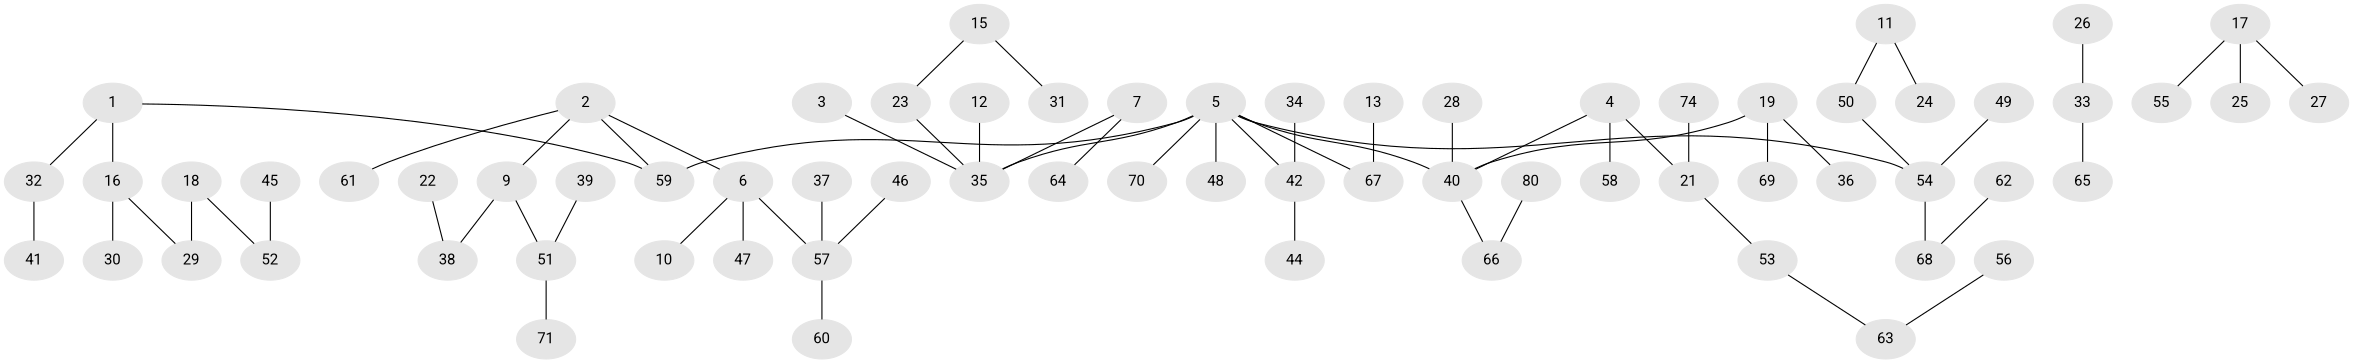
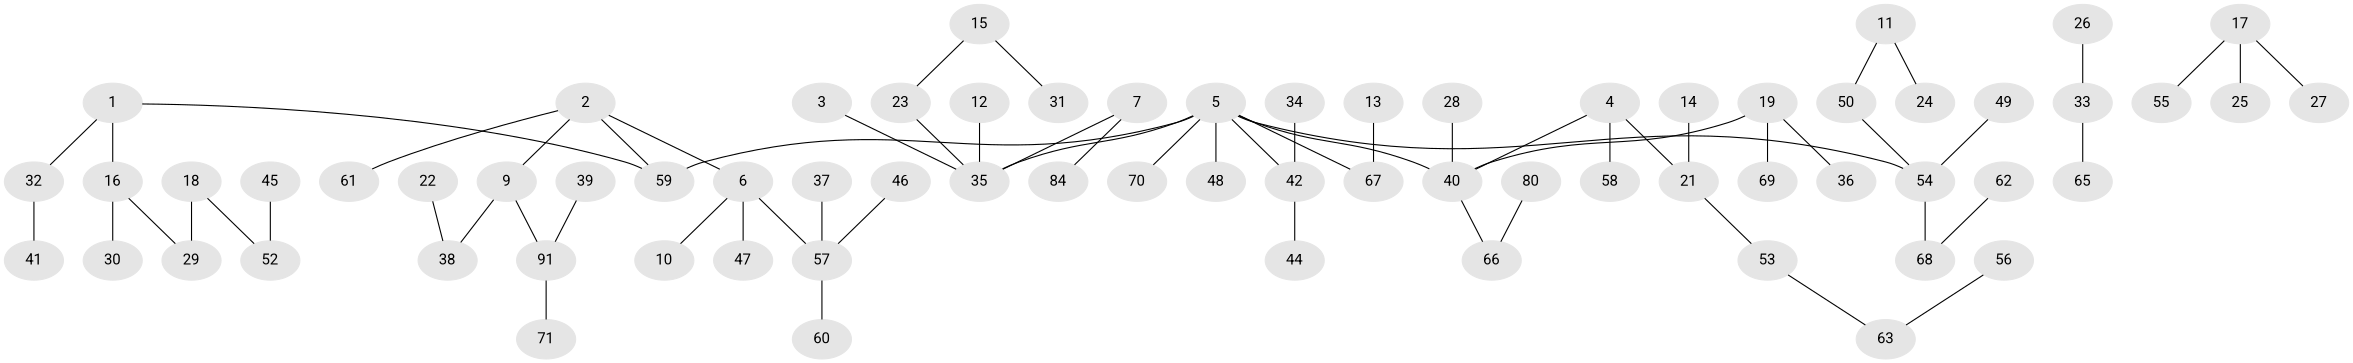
(1689, 103) -> (1689, 103)
(1058, 182) -> (1058, 182)
(546, 260) -> (546, 260)
